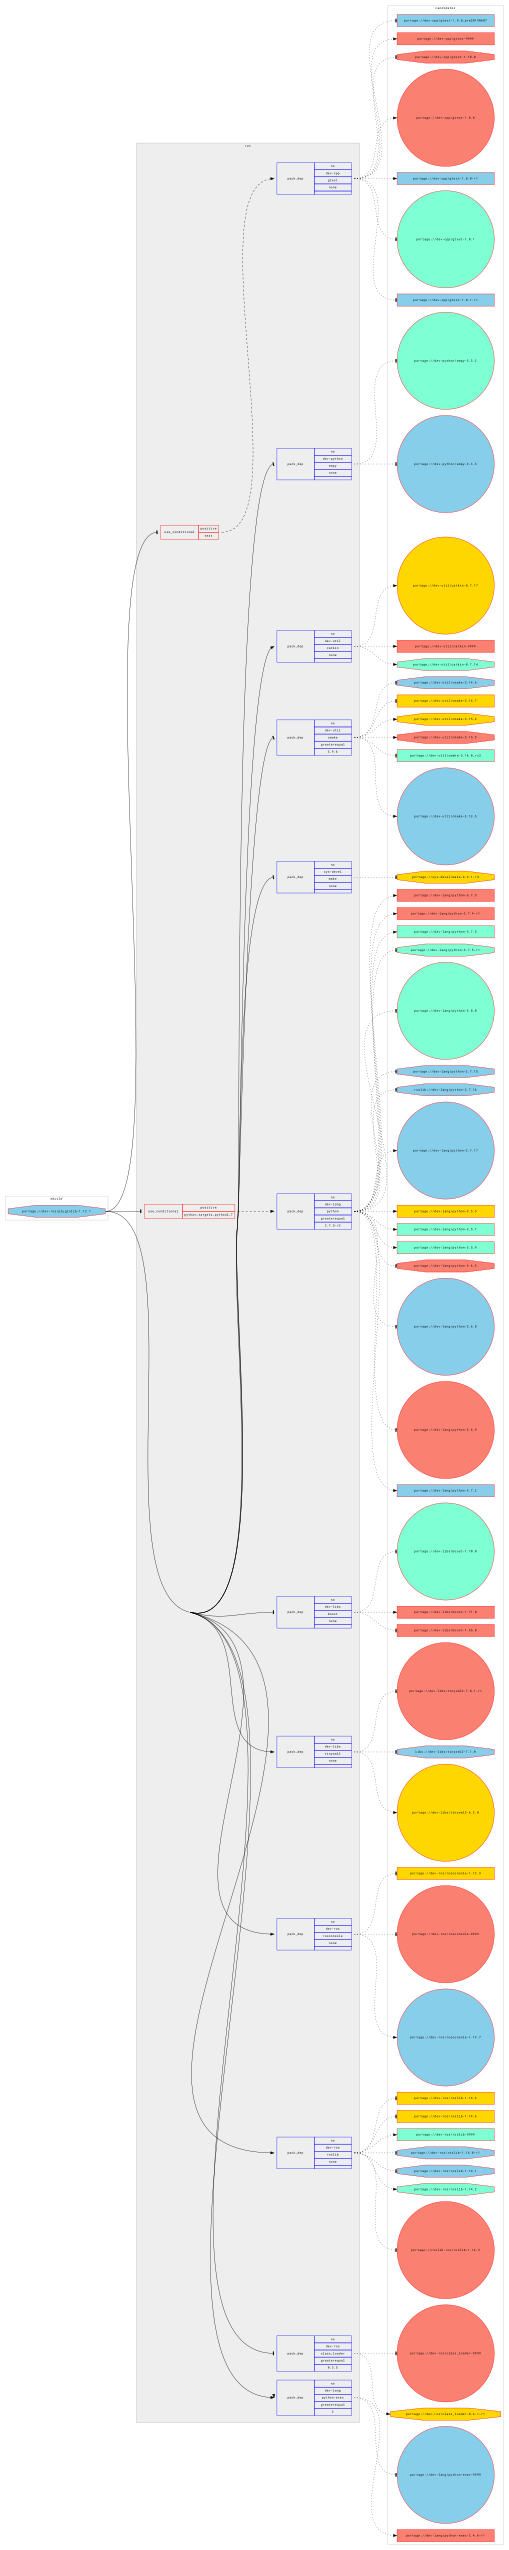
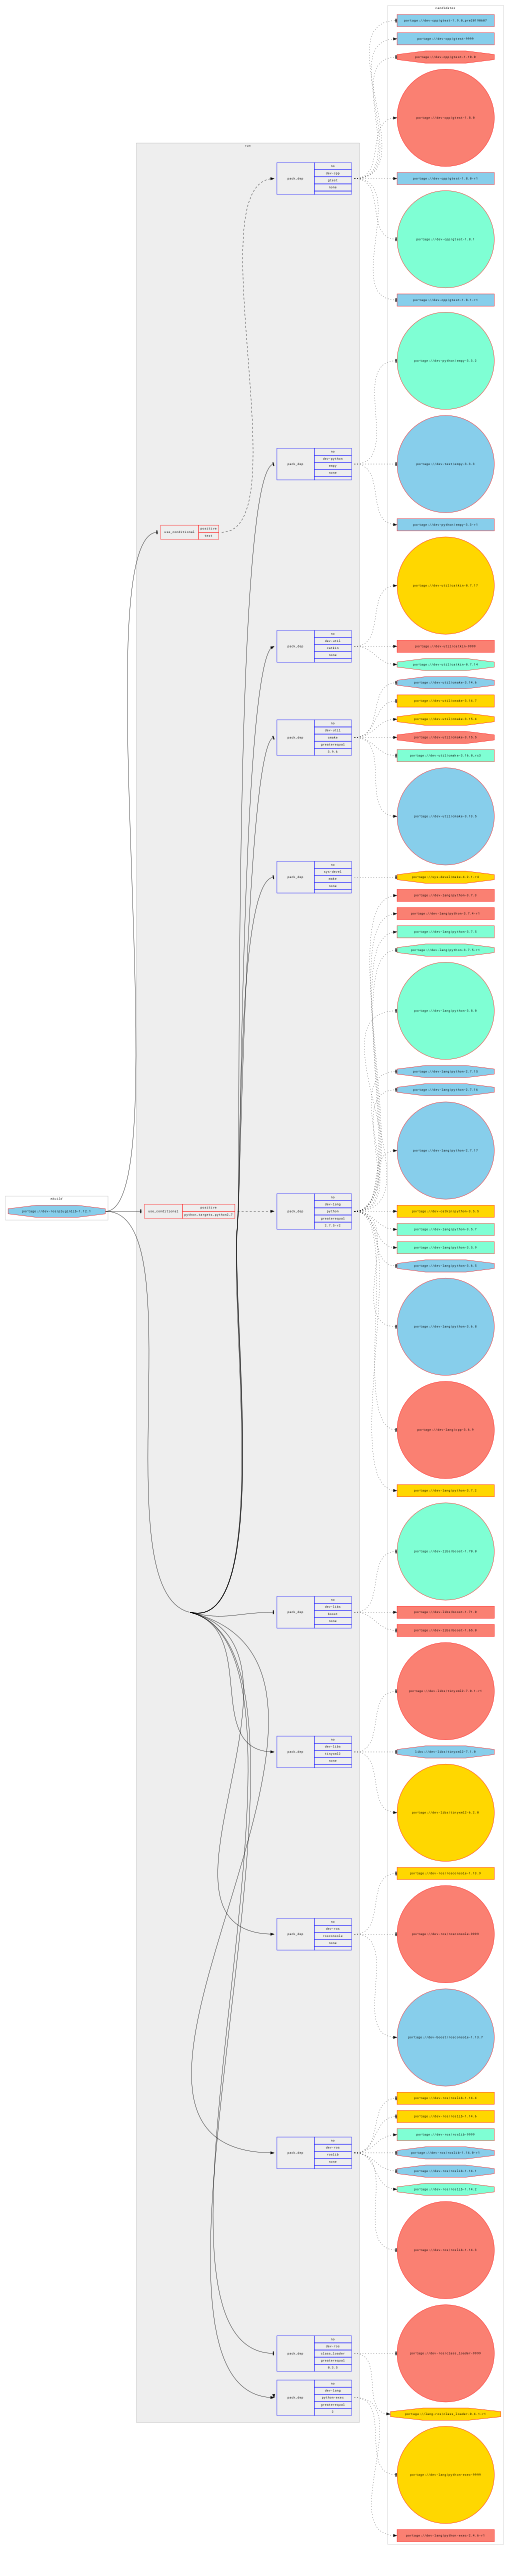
(446, 39) -> (446, 39)
(446, 464) -> (446, 464)
none -> (446, 525)
(446, 1090) -> (446, 1090)
(446, 1211) -> (446, 1211)
(446, 1266) -> (446, 1266)
(446, 1430) -> (446, 1430)
(446, 1491) -> (446, 1491)
(446, 2037) -> (446, 2037)
(446, 2250) -> (446, 2250)
(446, 2414) -> (446, 2414)
(446, 2475) -> (446, 2475)
